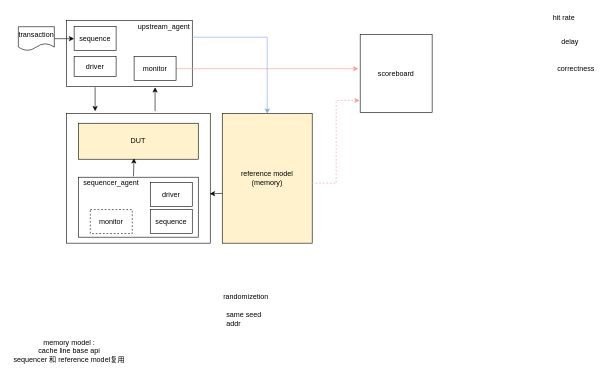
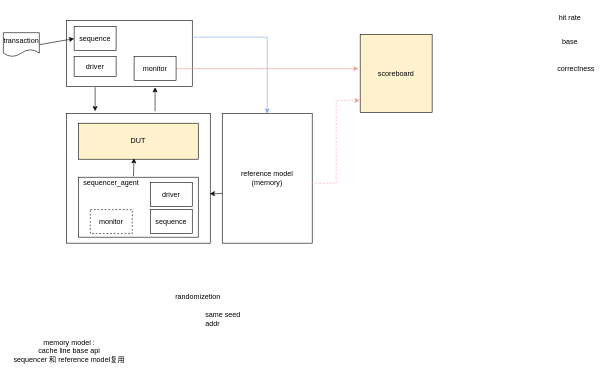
(564, 18) -> (570, 18)
(164, 27) -> none
(36, 39) -> (21, 45)
(570, 42) -> (570, 42)
(396, 74) -> (396, 74)
(267, 179) -> (267, 179)
(249, 297) -> (201, 297)
(246, 318) -> (225, 318)
